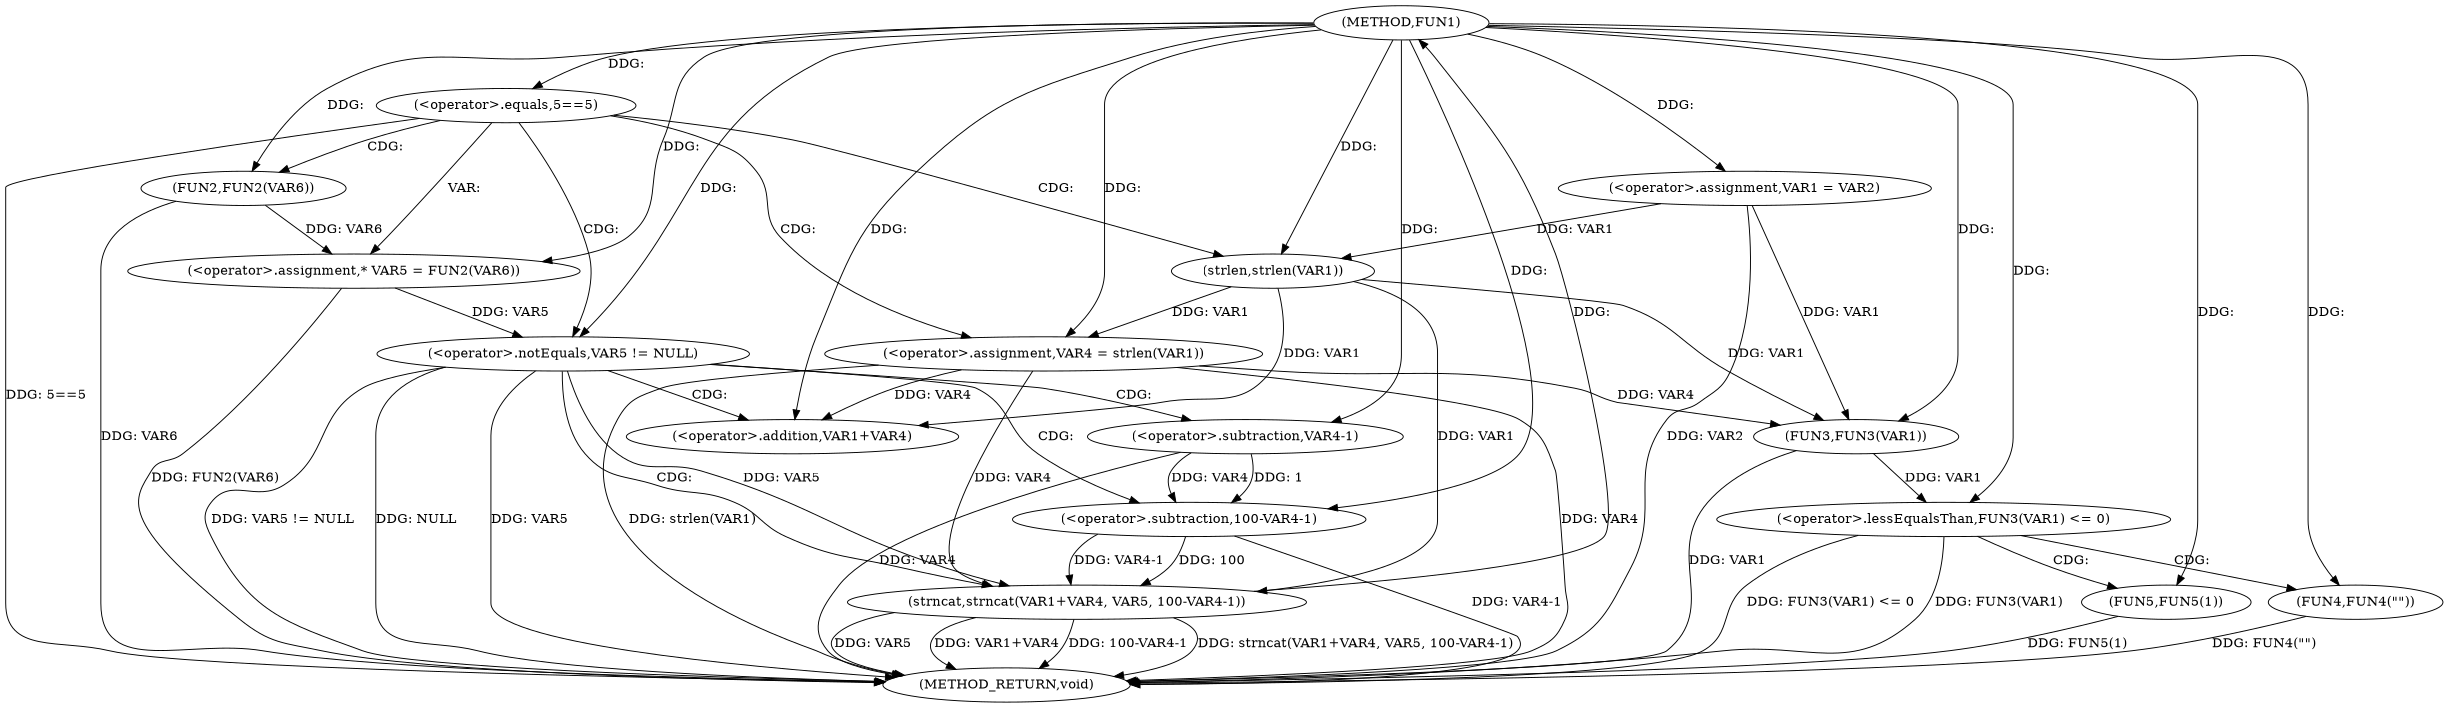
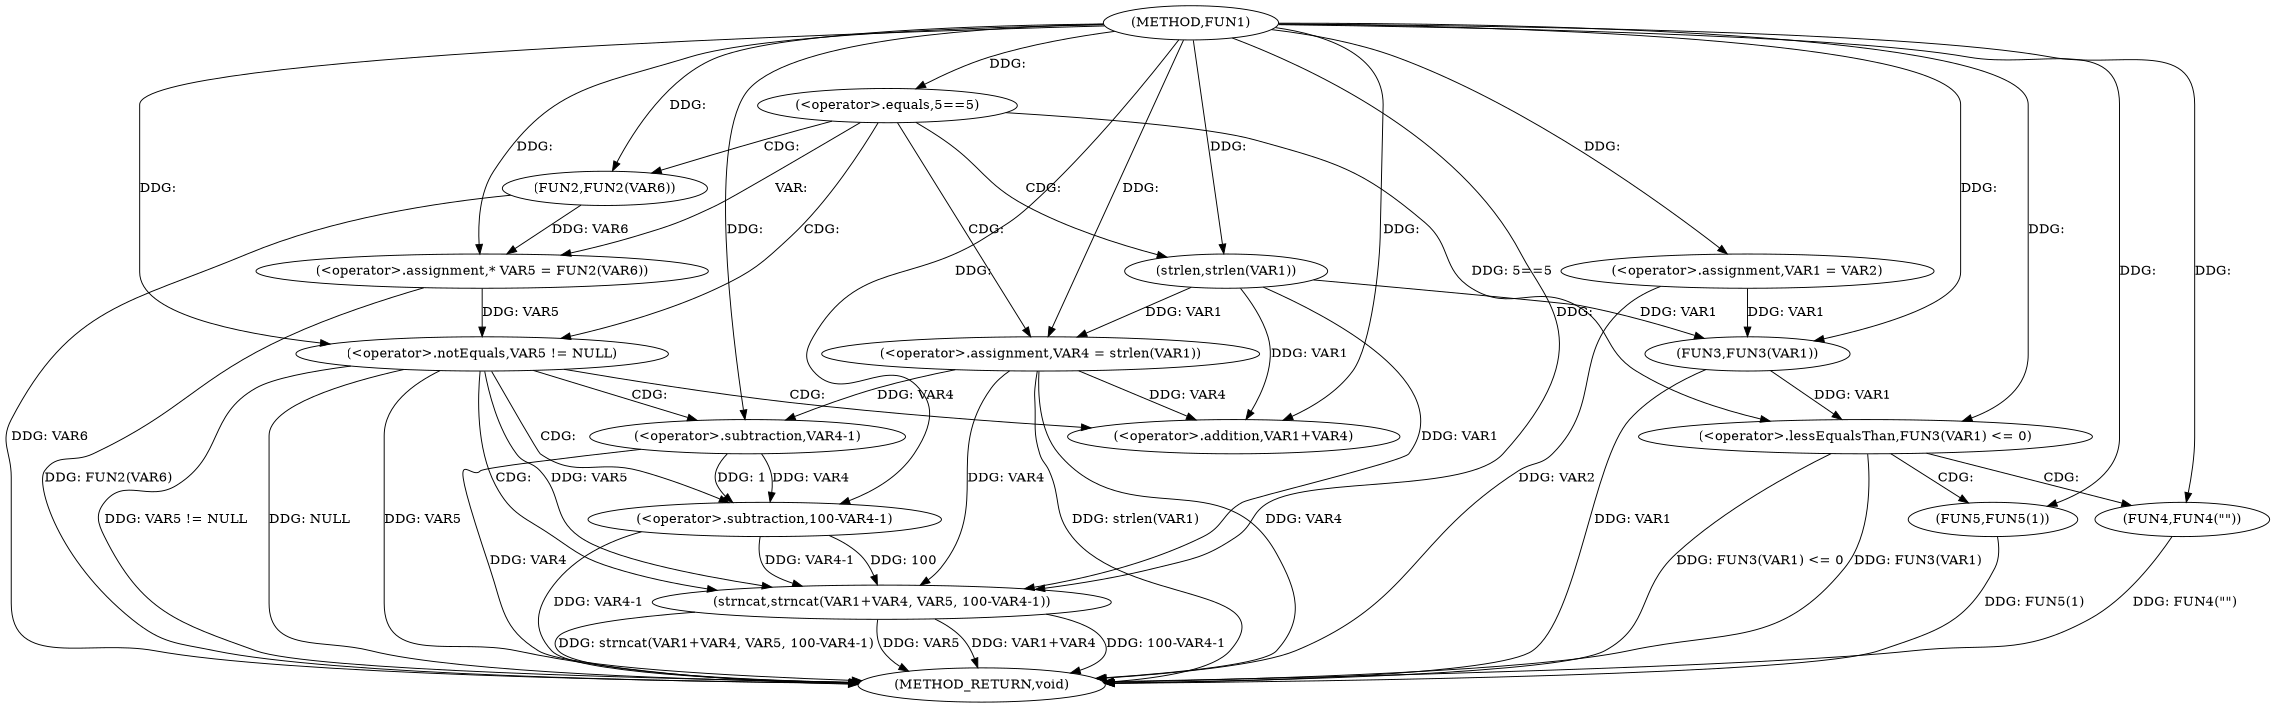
(1506, 230) -> none
(1487, 376) -> (874, 389)
(1601, 448) -> (1535, 413)
(15, 630) -> (1414, 214)
